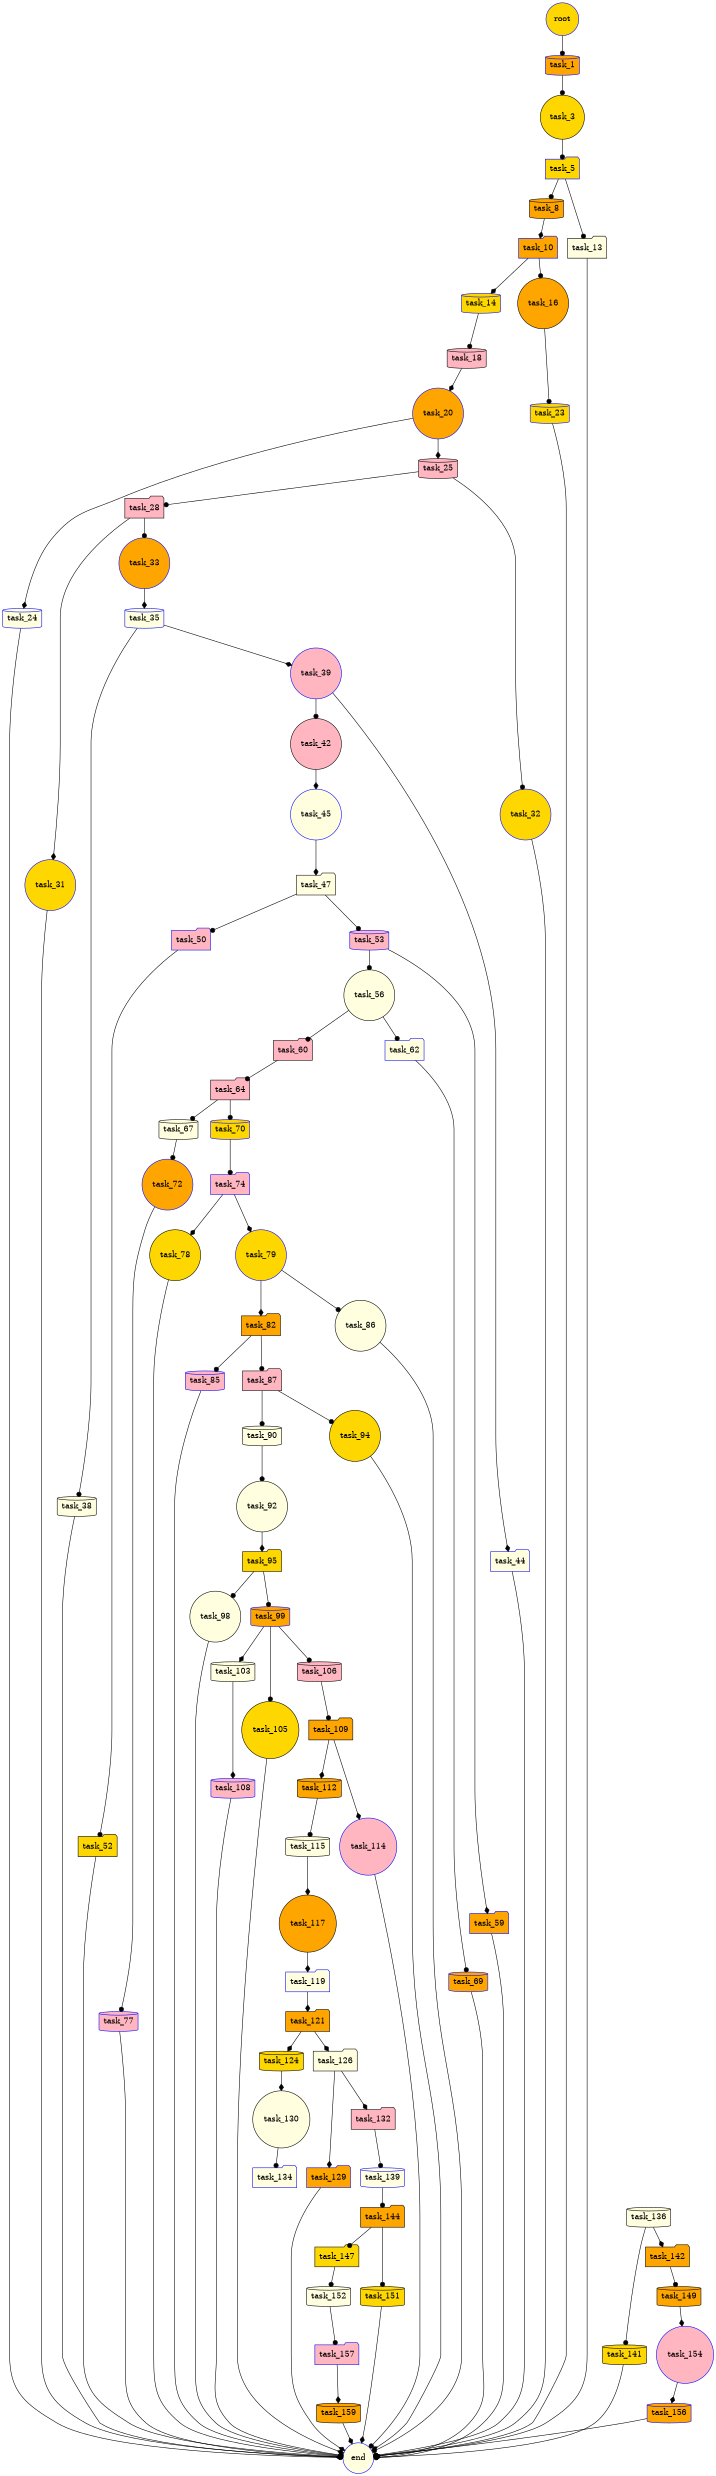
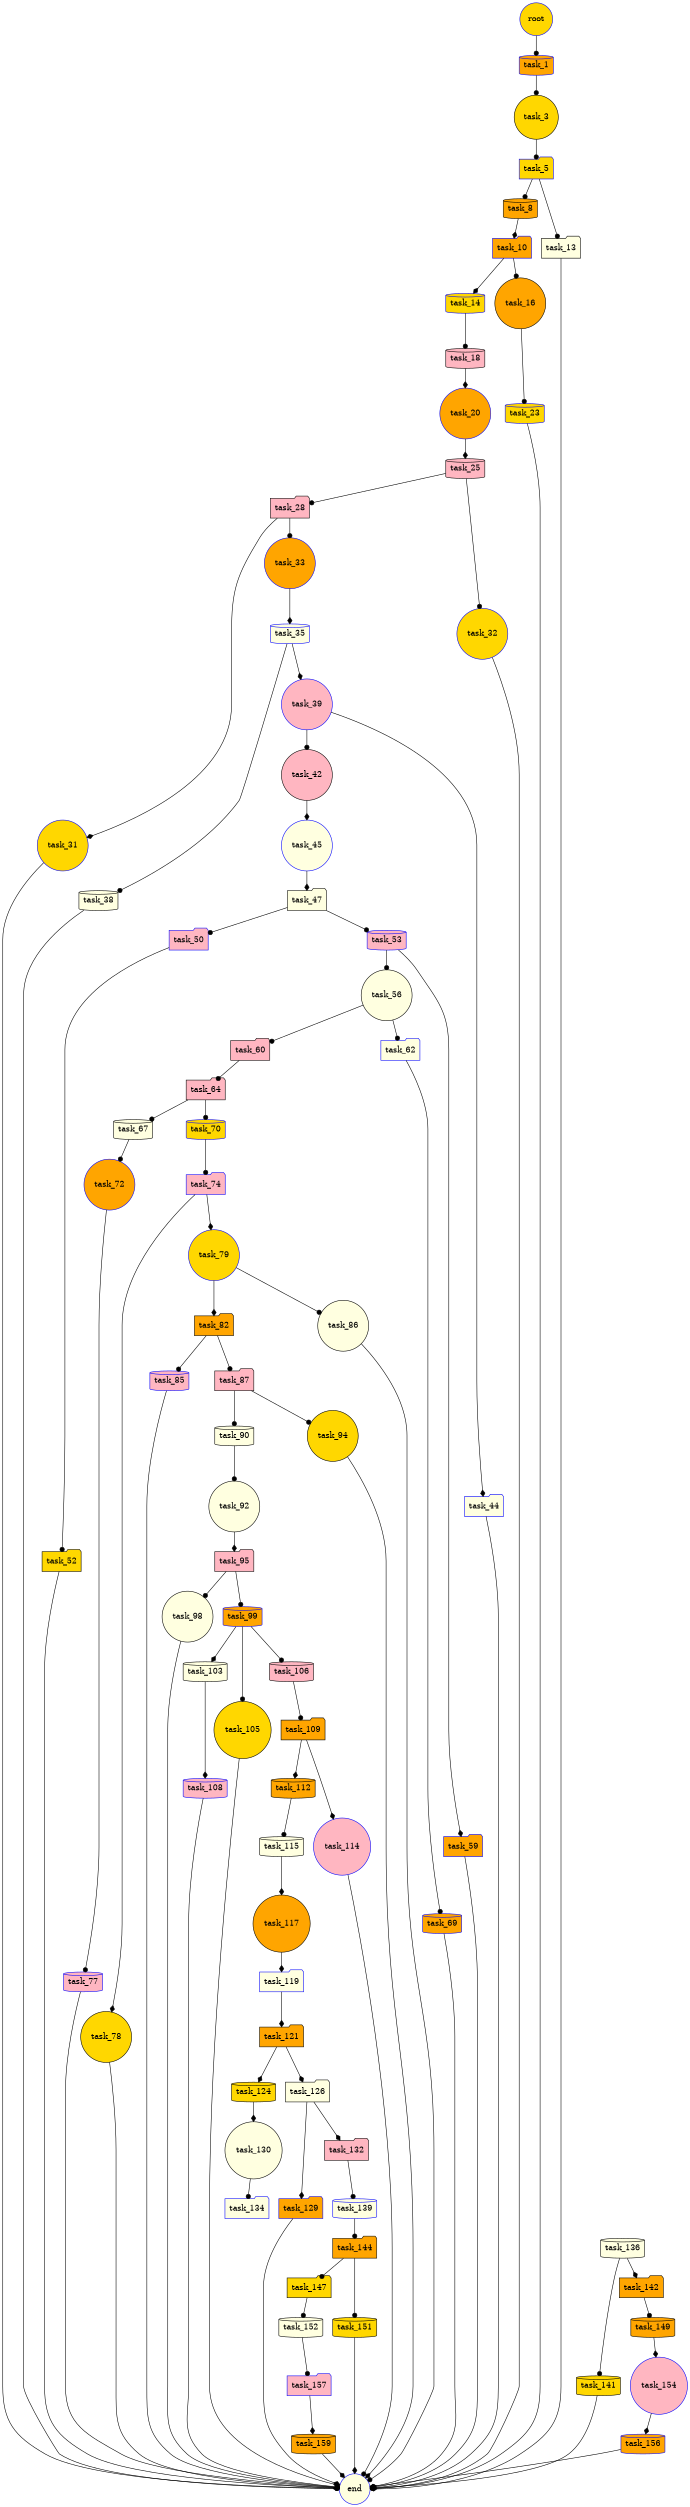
(22, 618) -> none
(262, 1562) -> (234, 1562)
